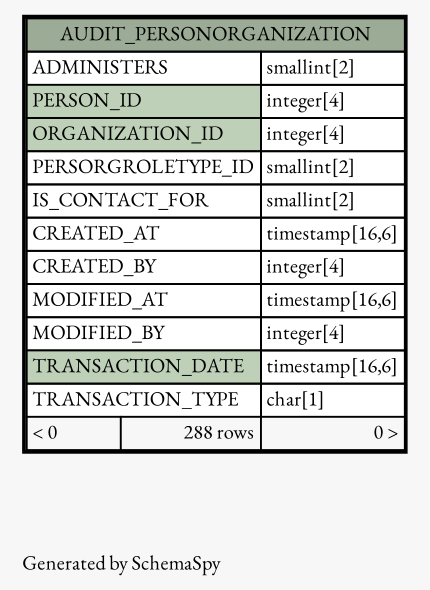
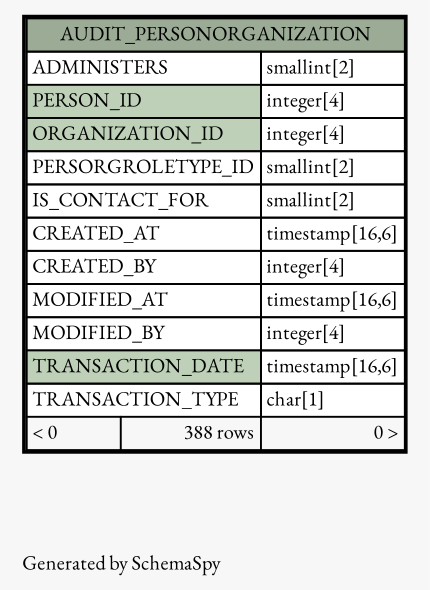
(219, 433) -> (219, 433)
